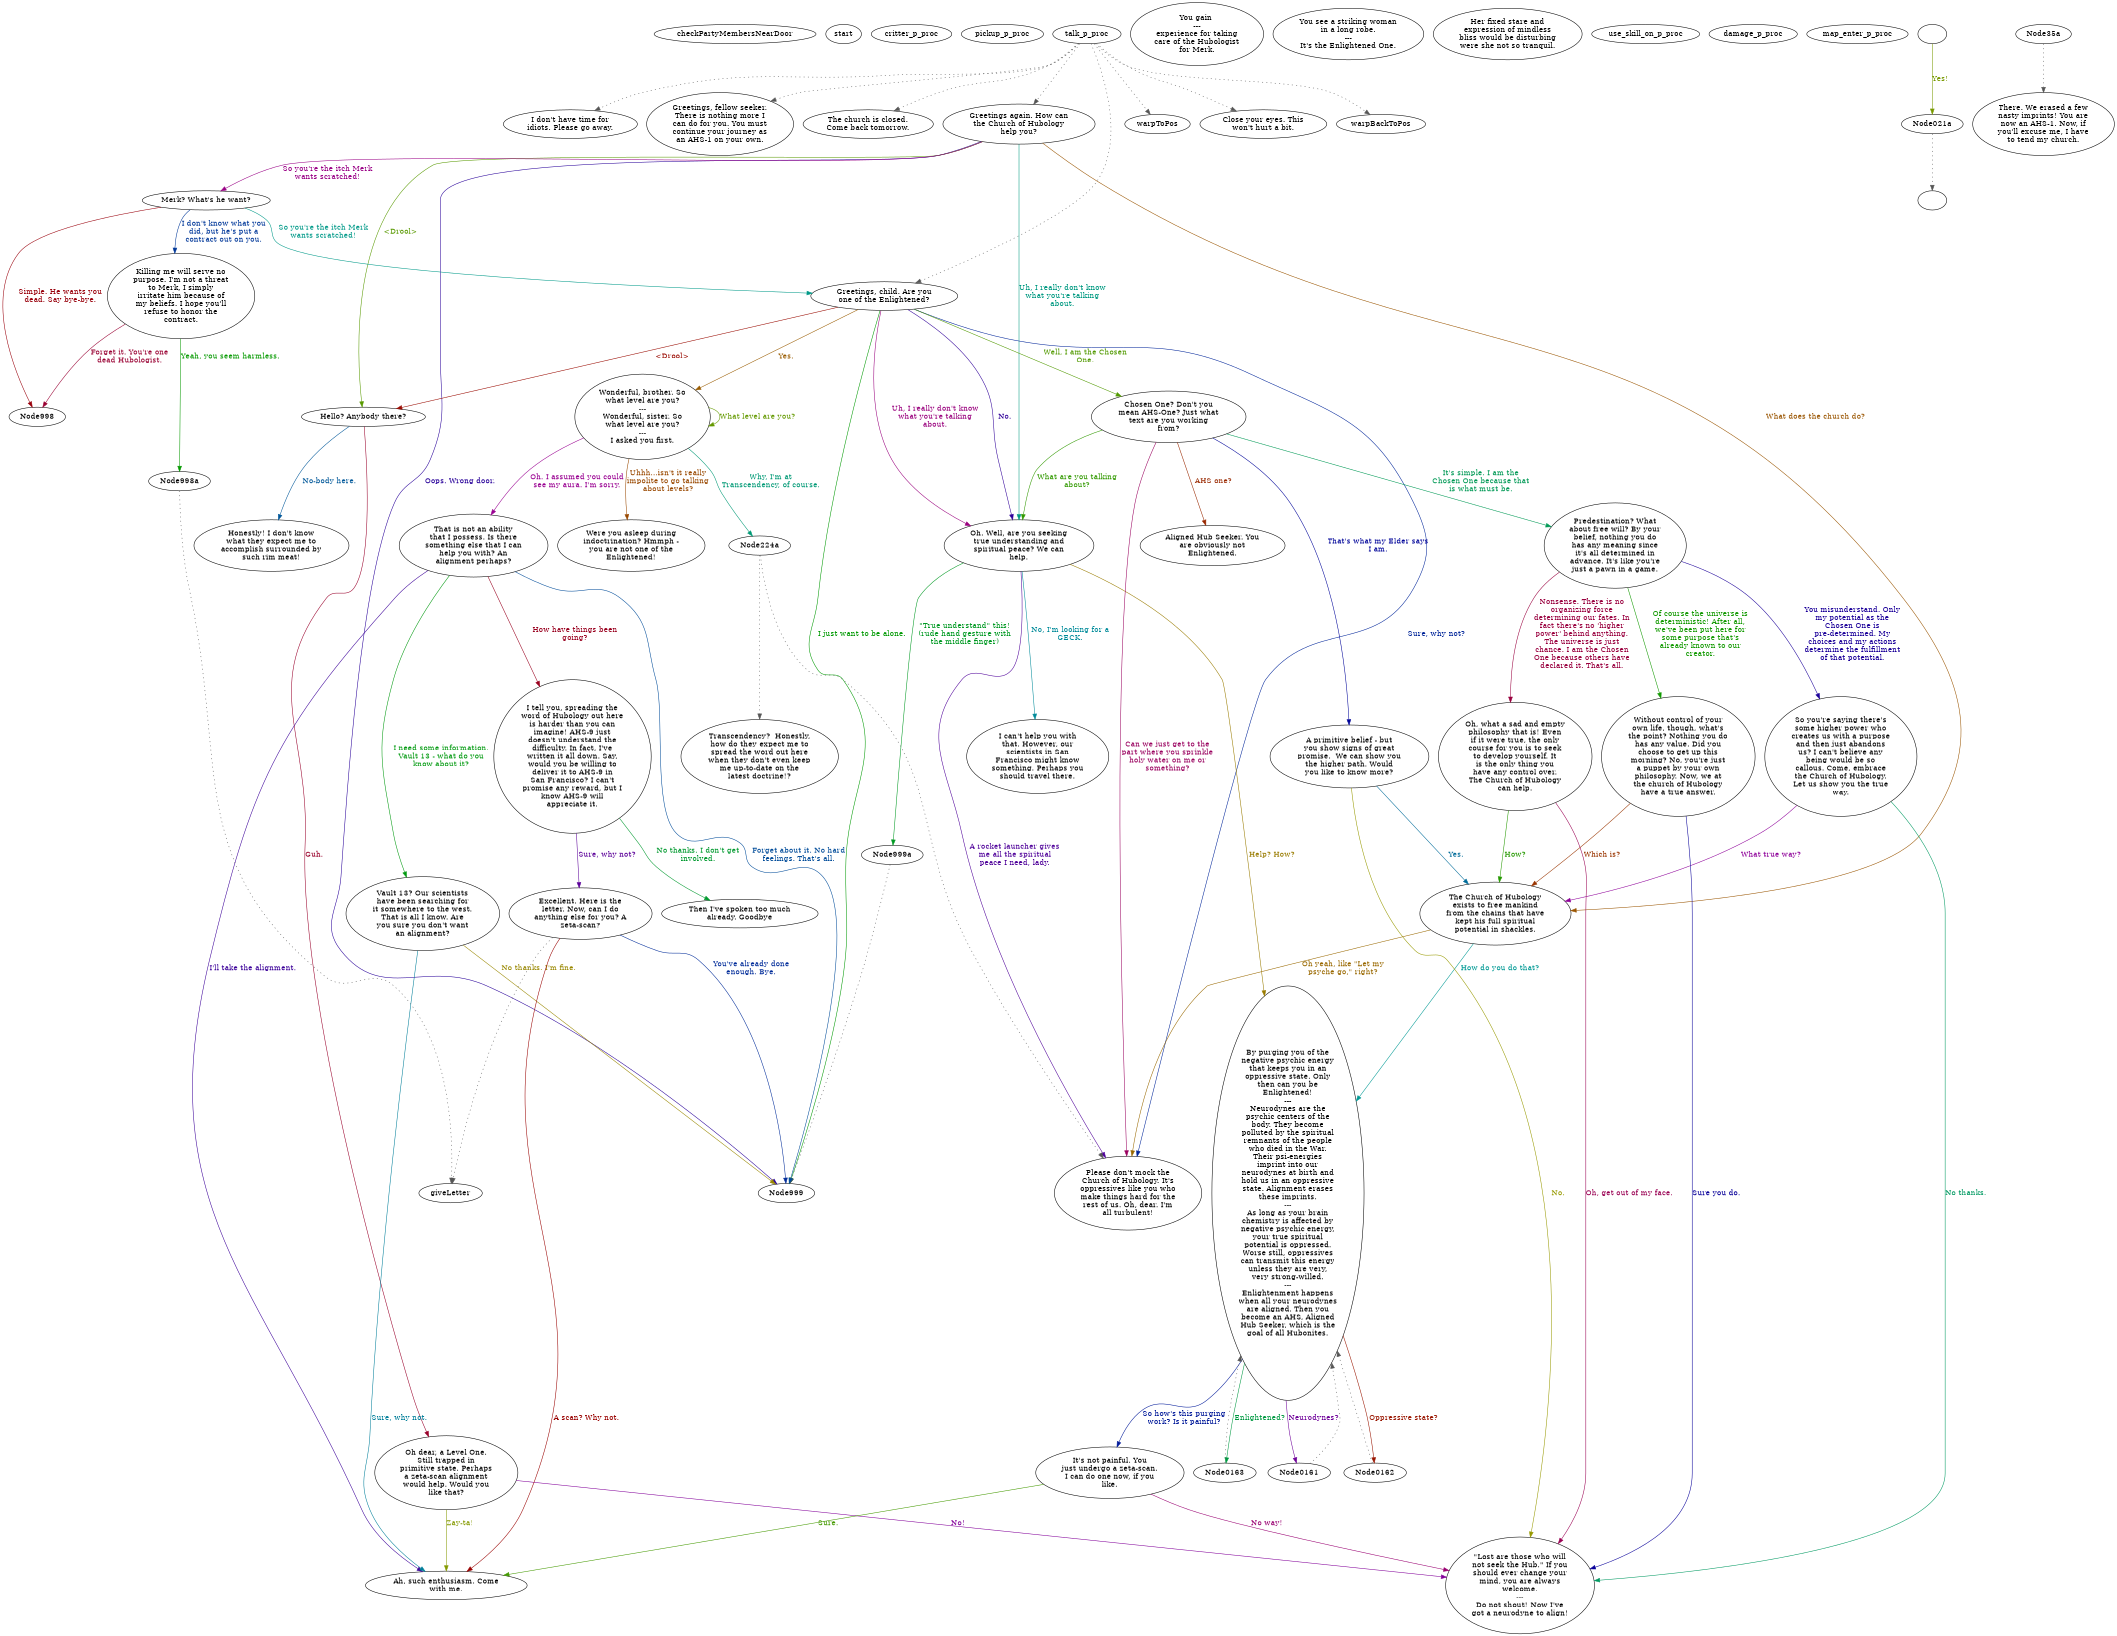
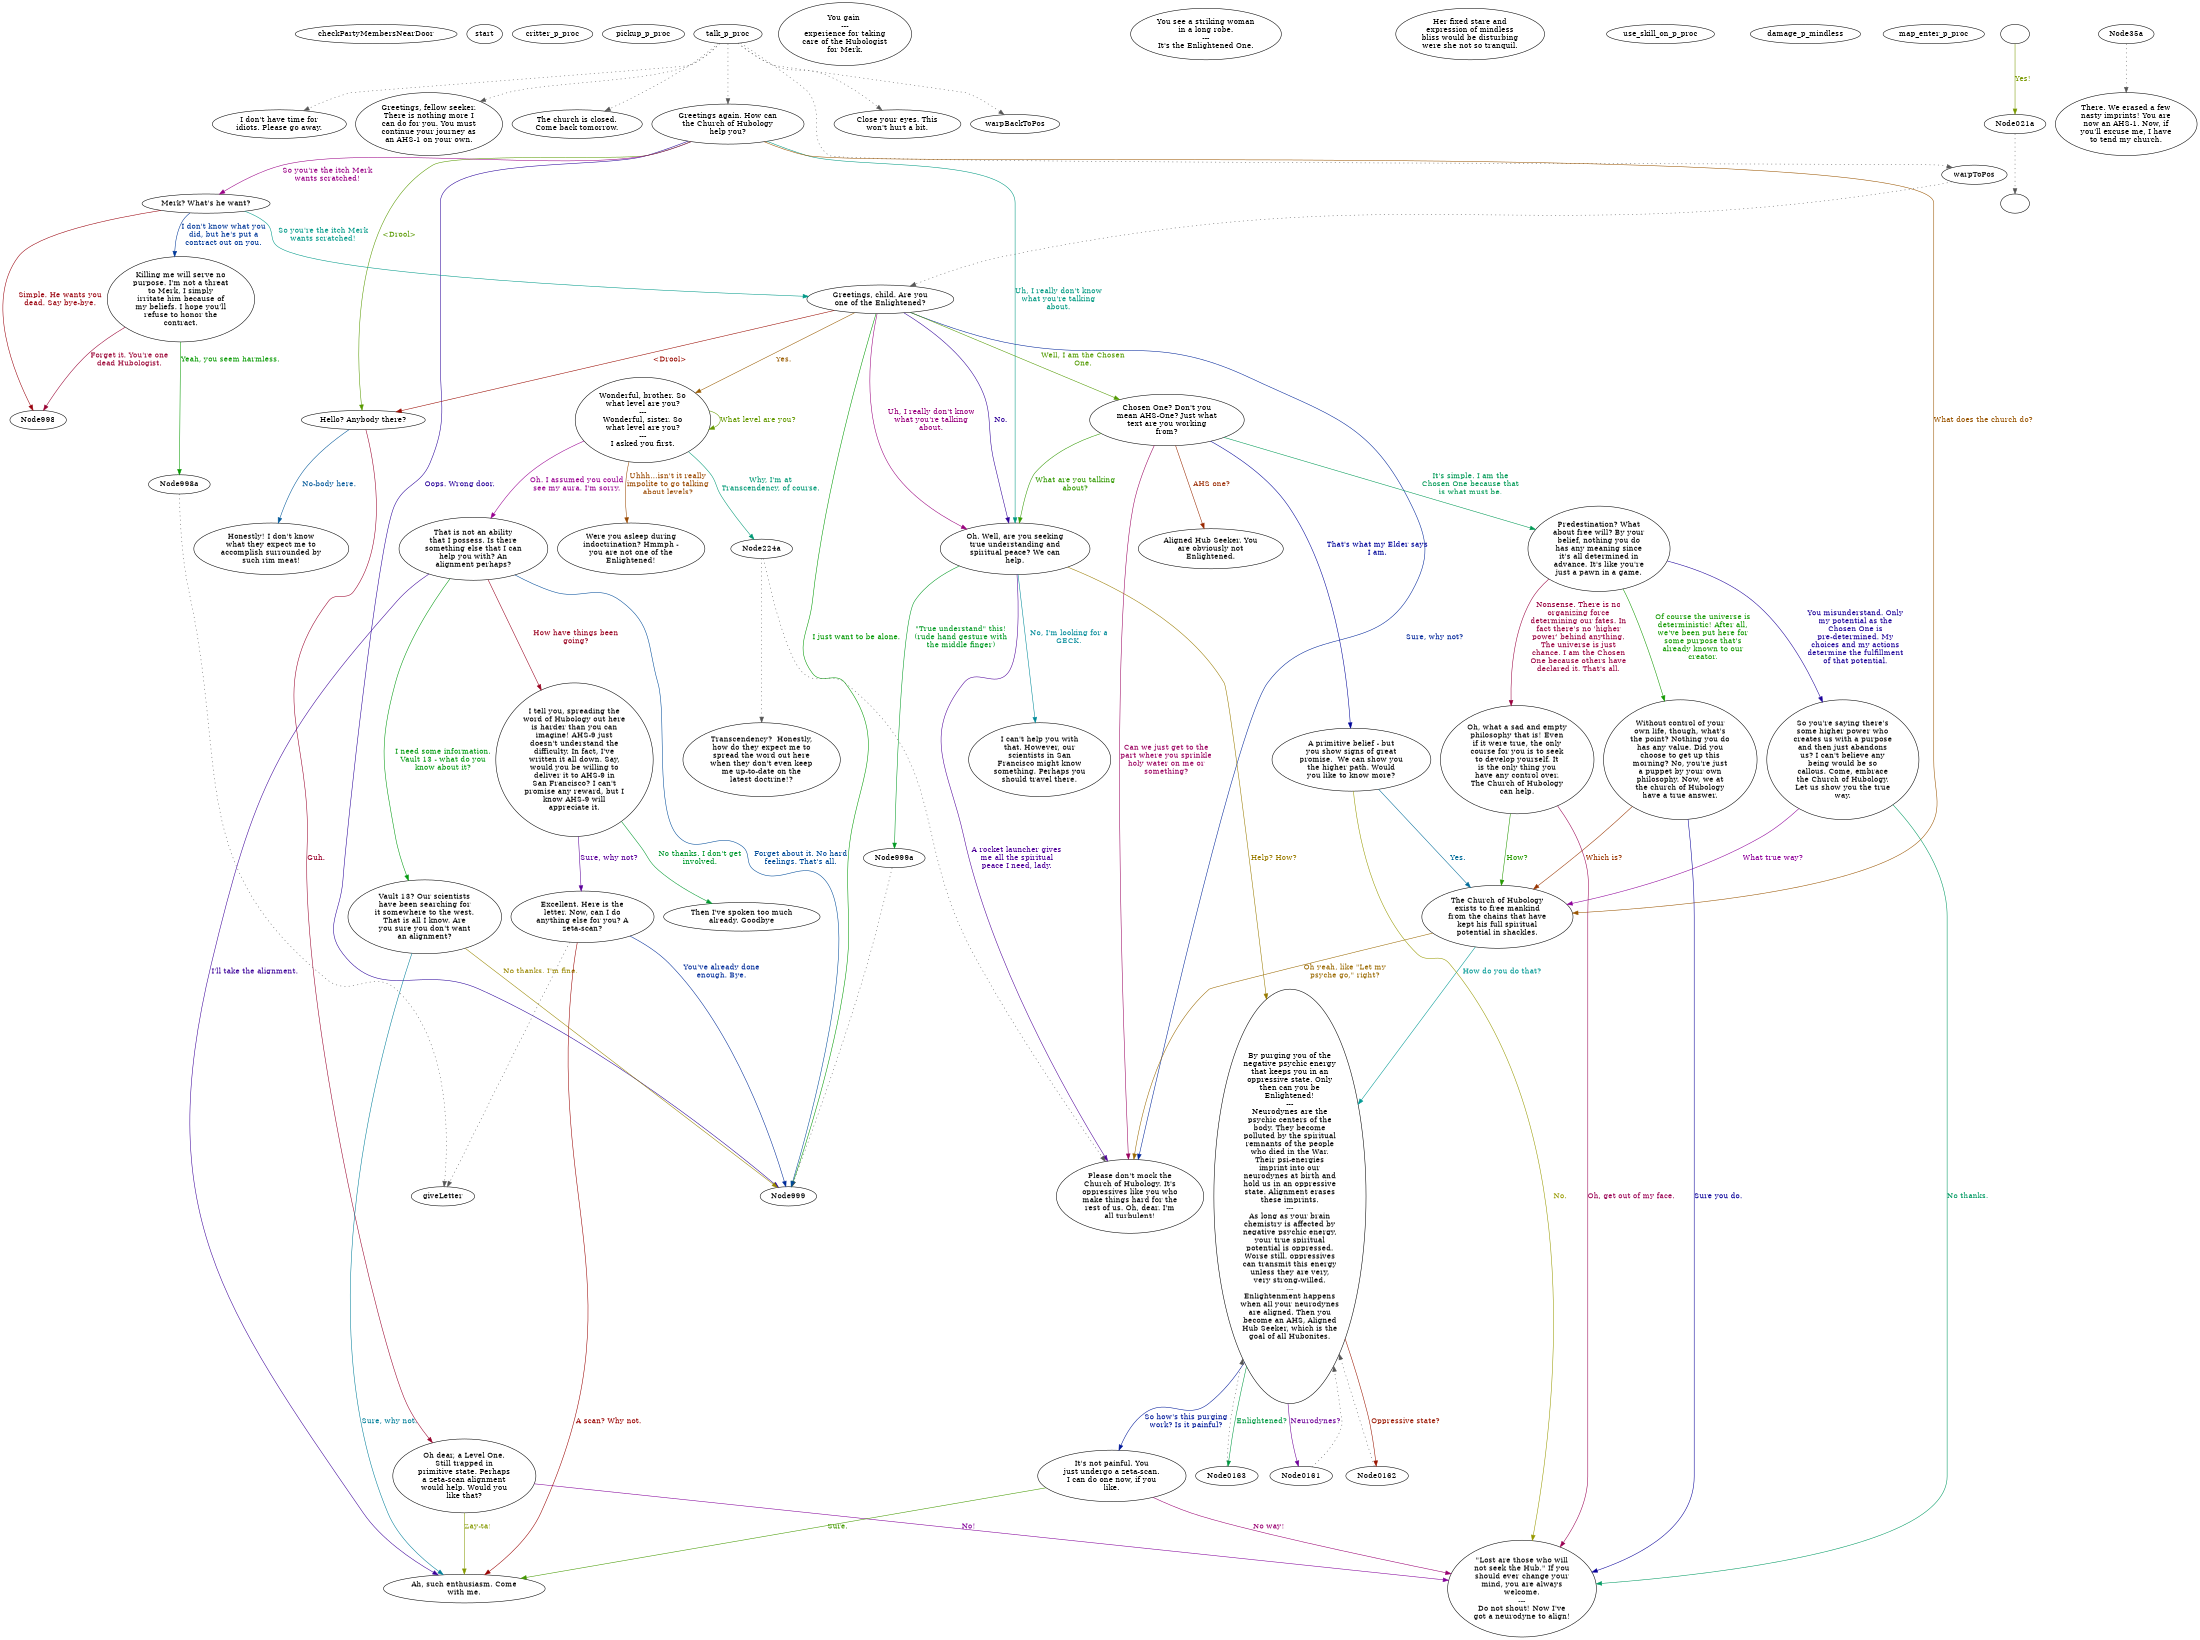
(1753, 34) -> (1805, 34)
(1075, 202) -> (1431, 215)
